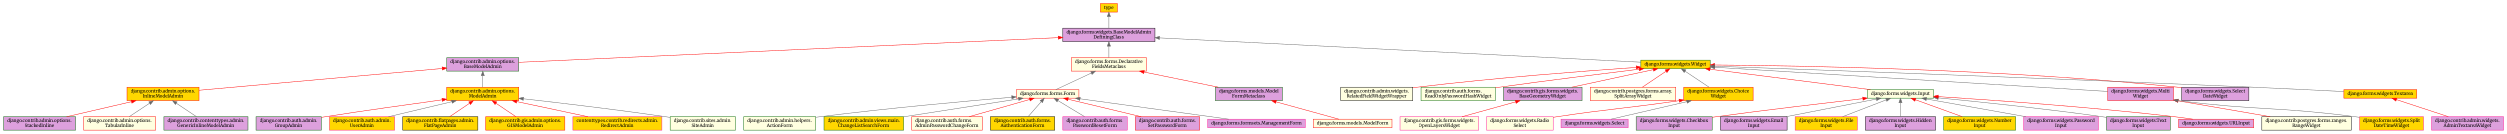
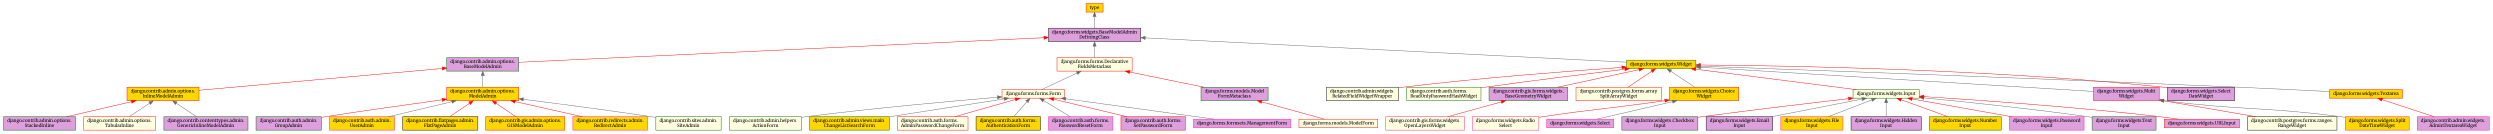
(1976, 108) -> (1962, 108)
(617, 123) -> (610, 123)
